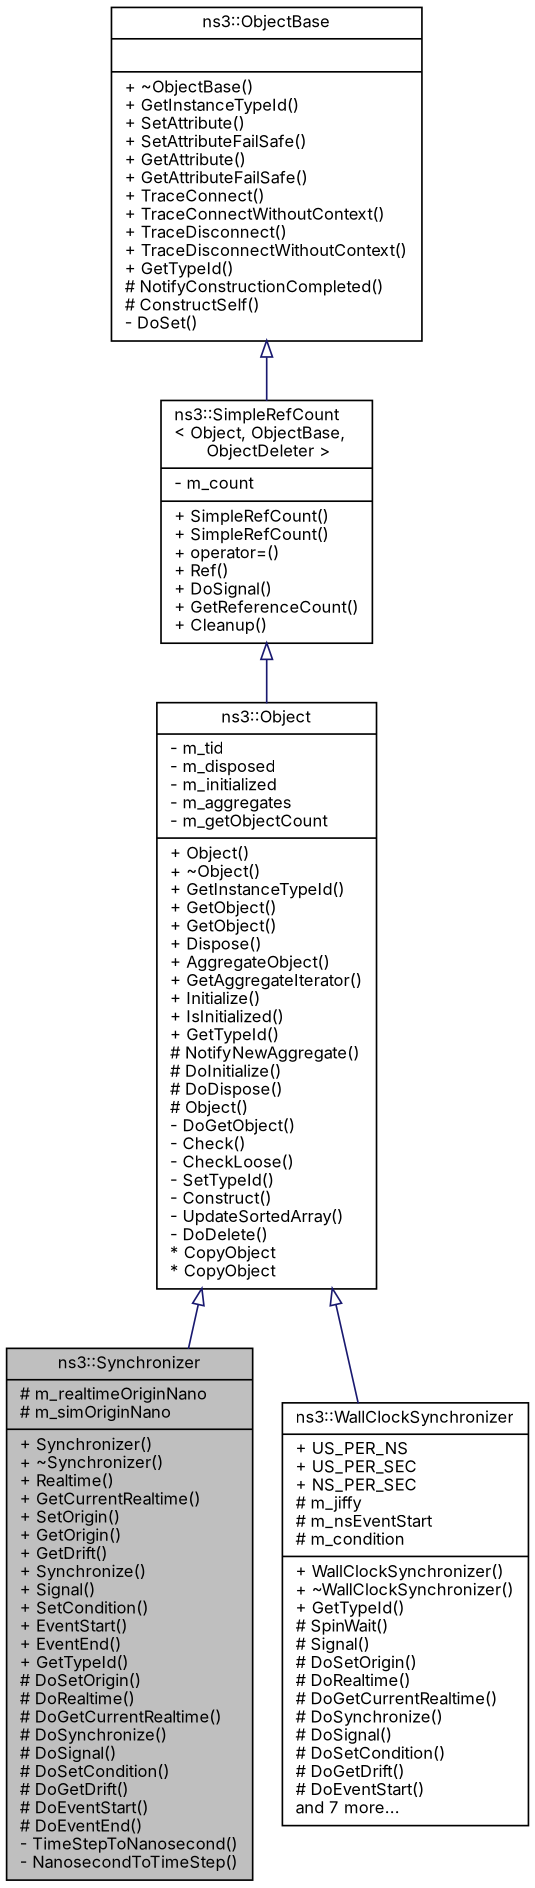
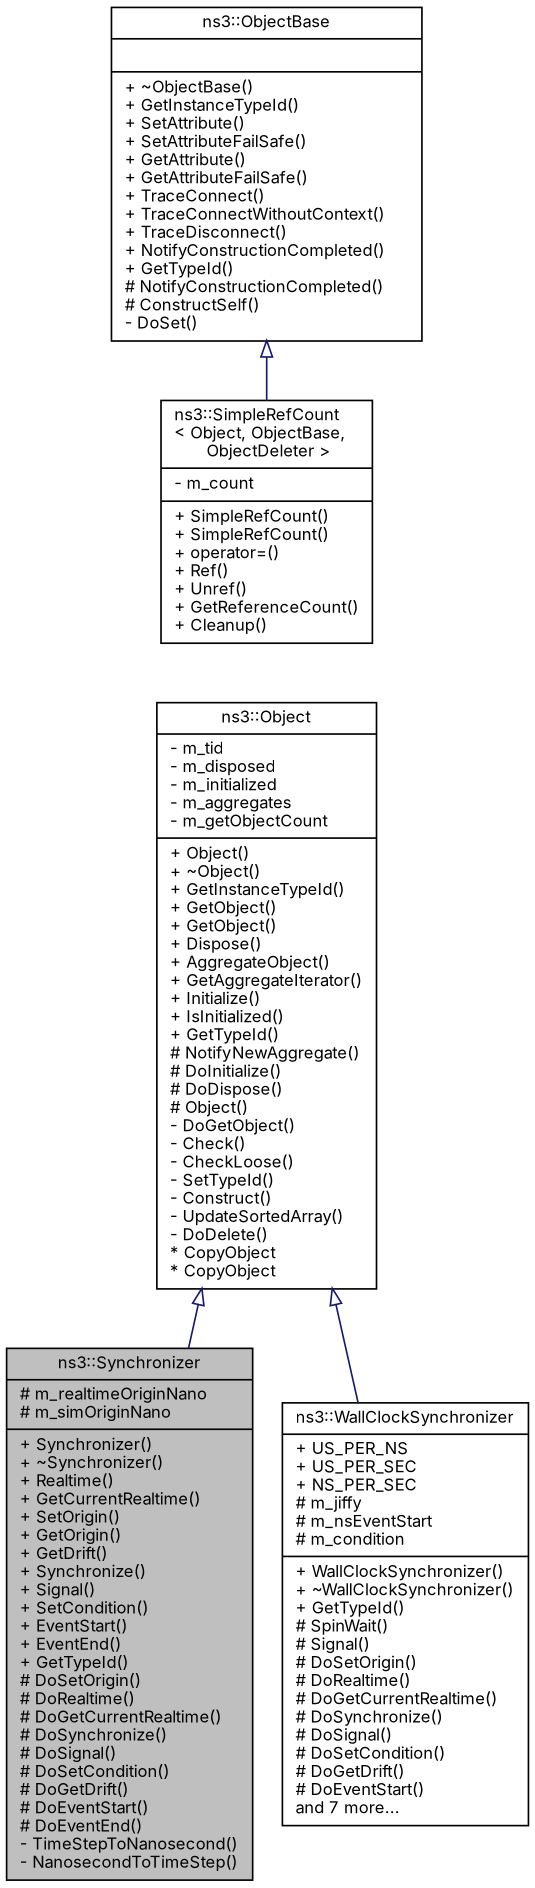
(267, 251) -> (255, 251)
(224, 590) -> (211, 590)
(267, 682) -> none
